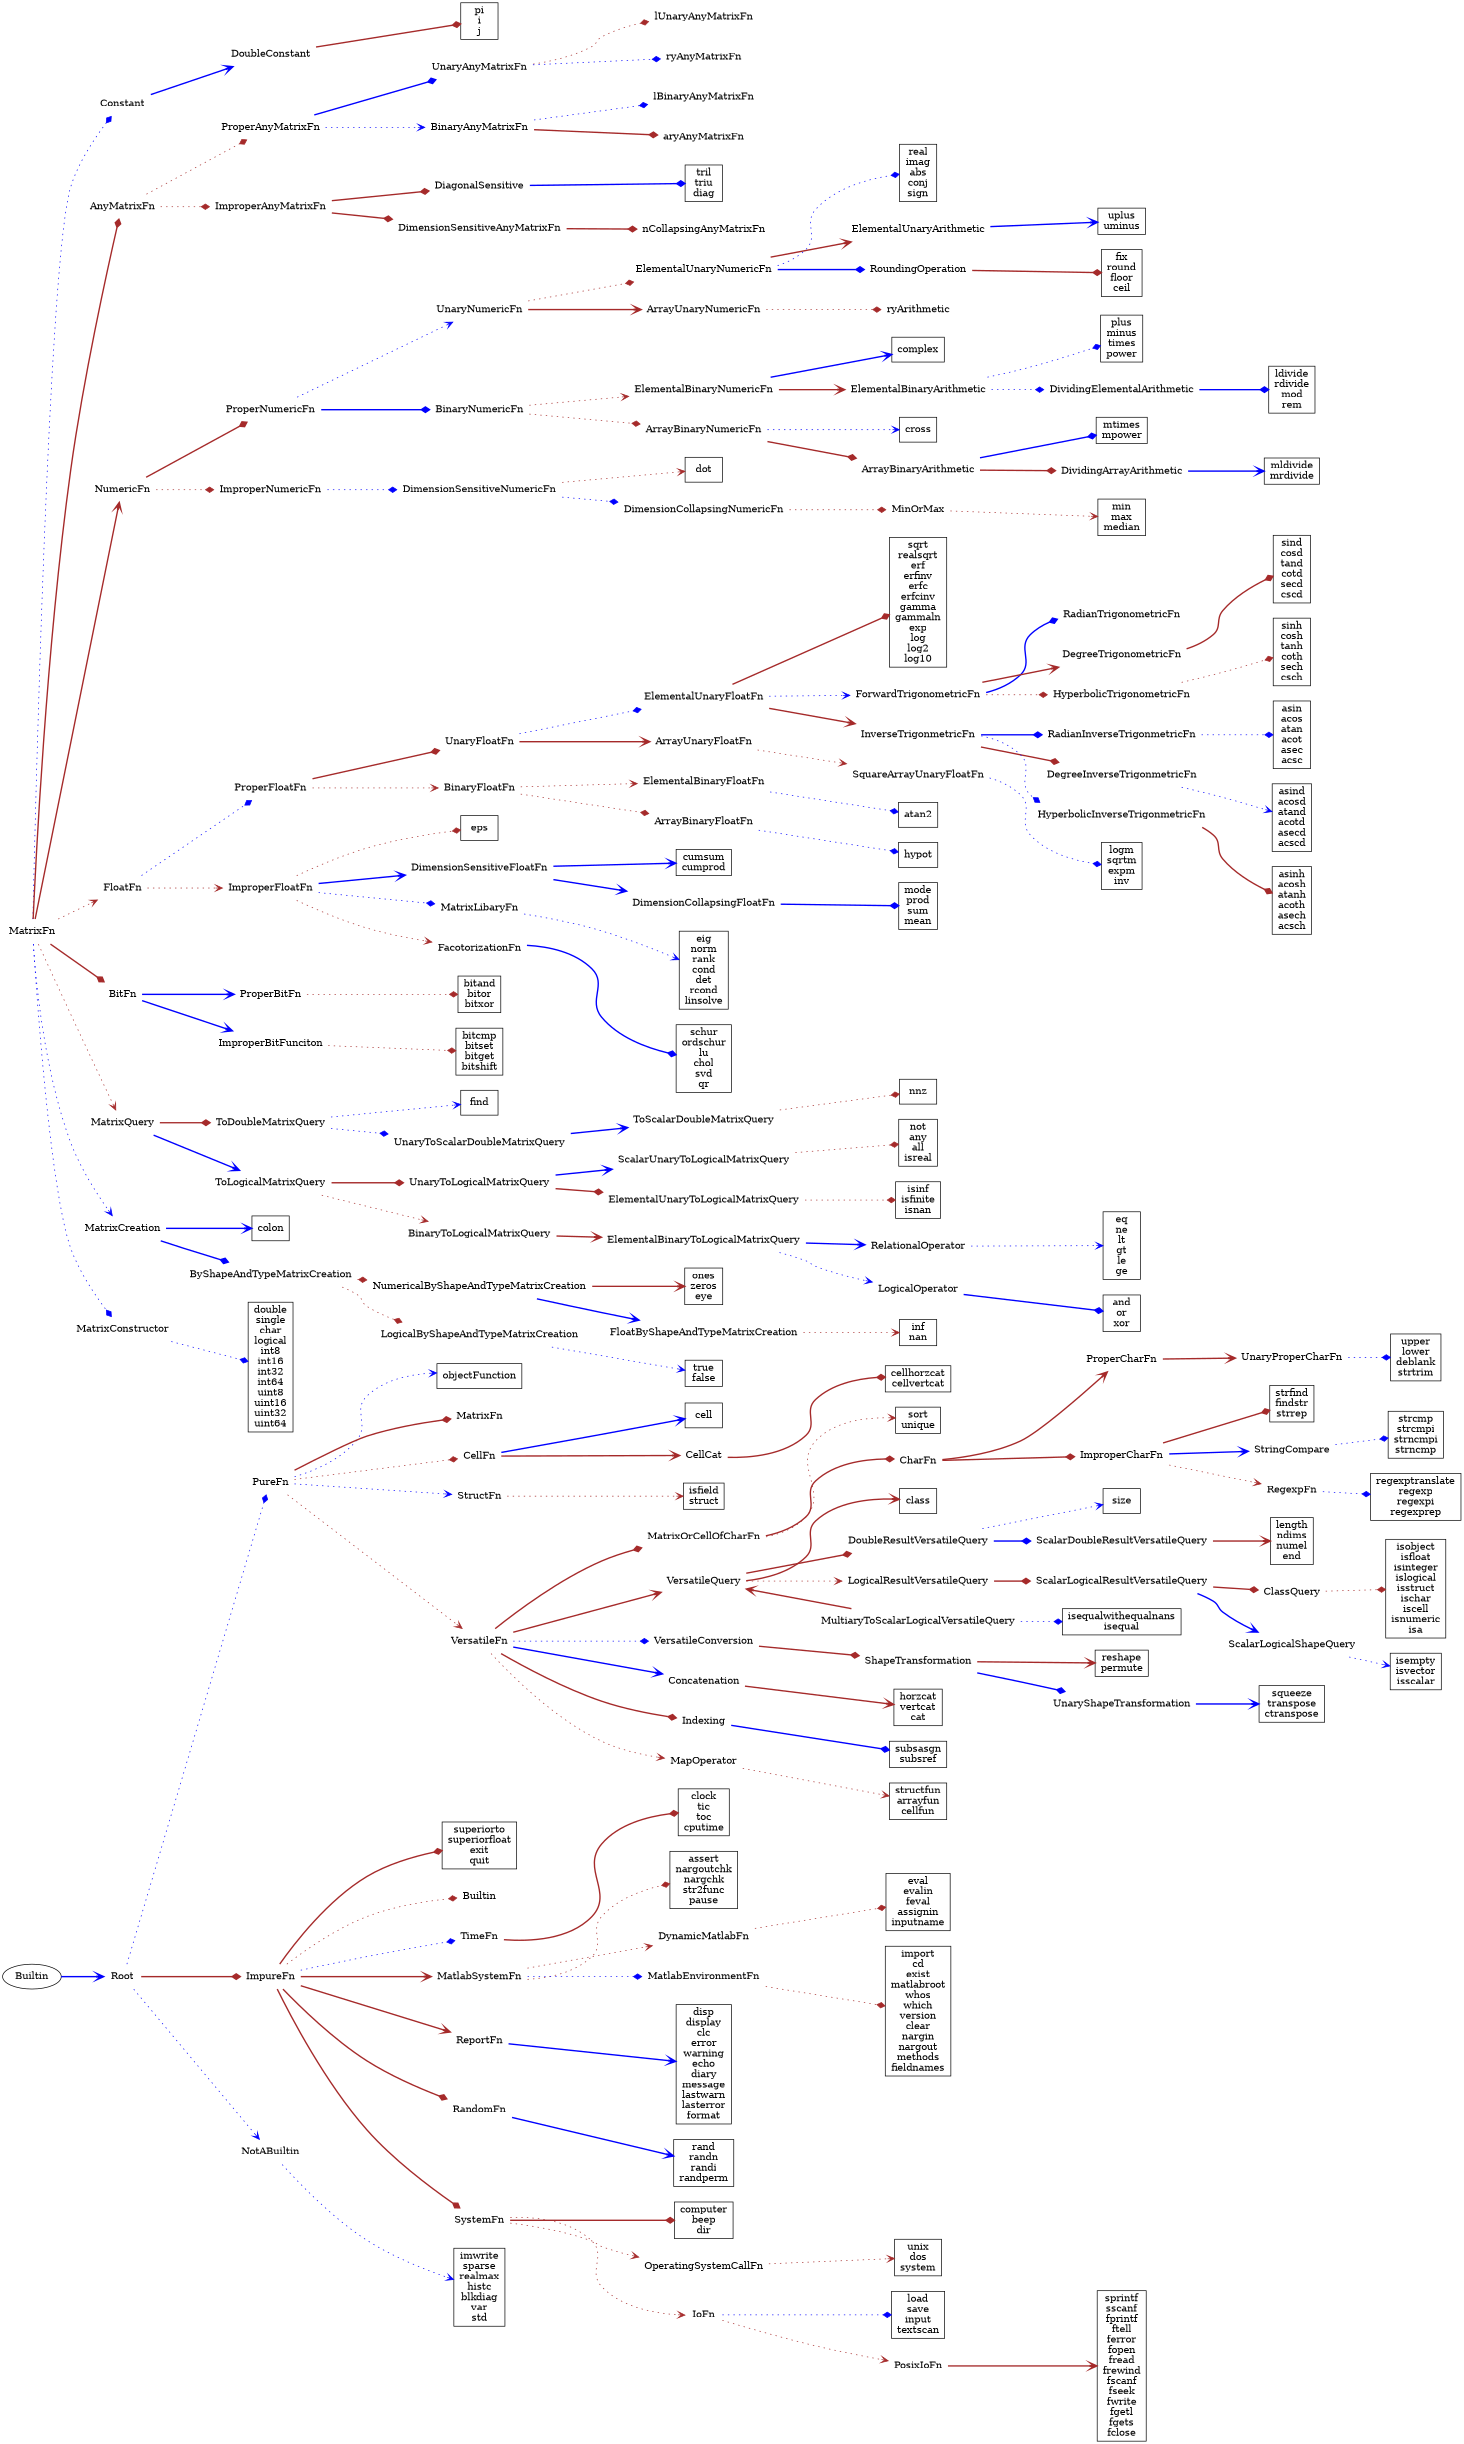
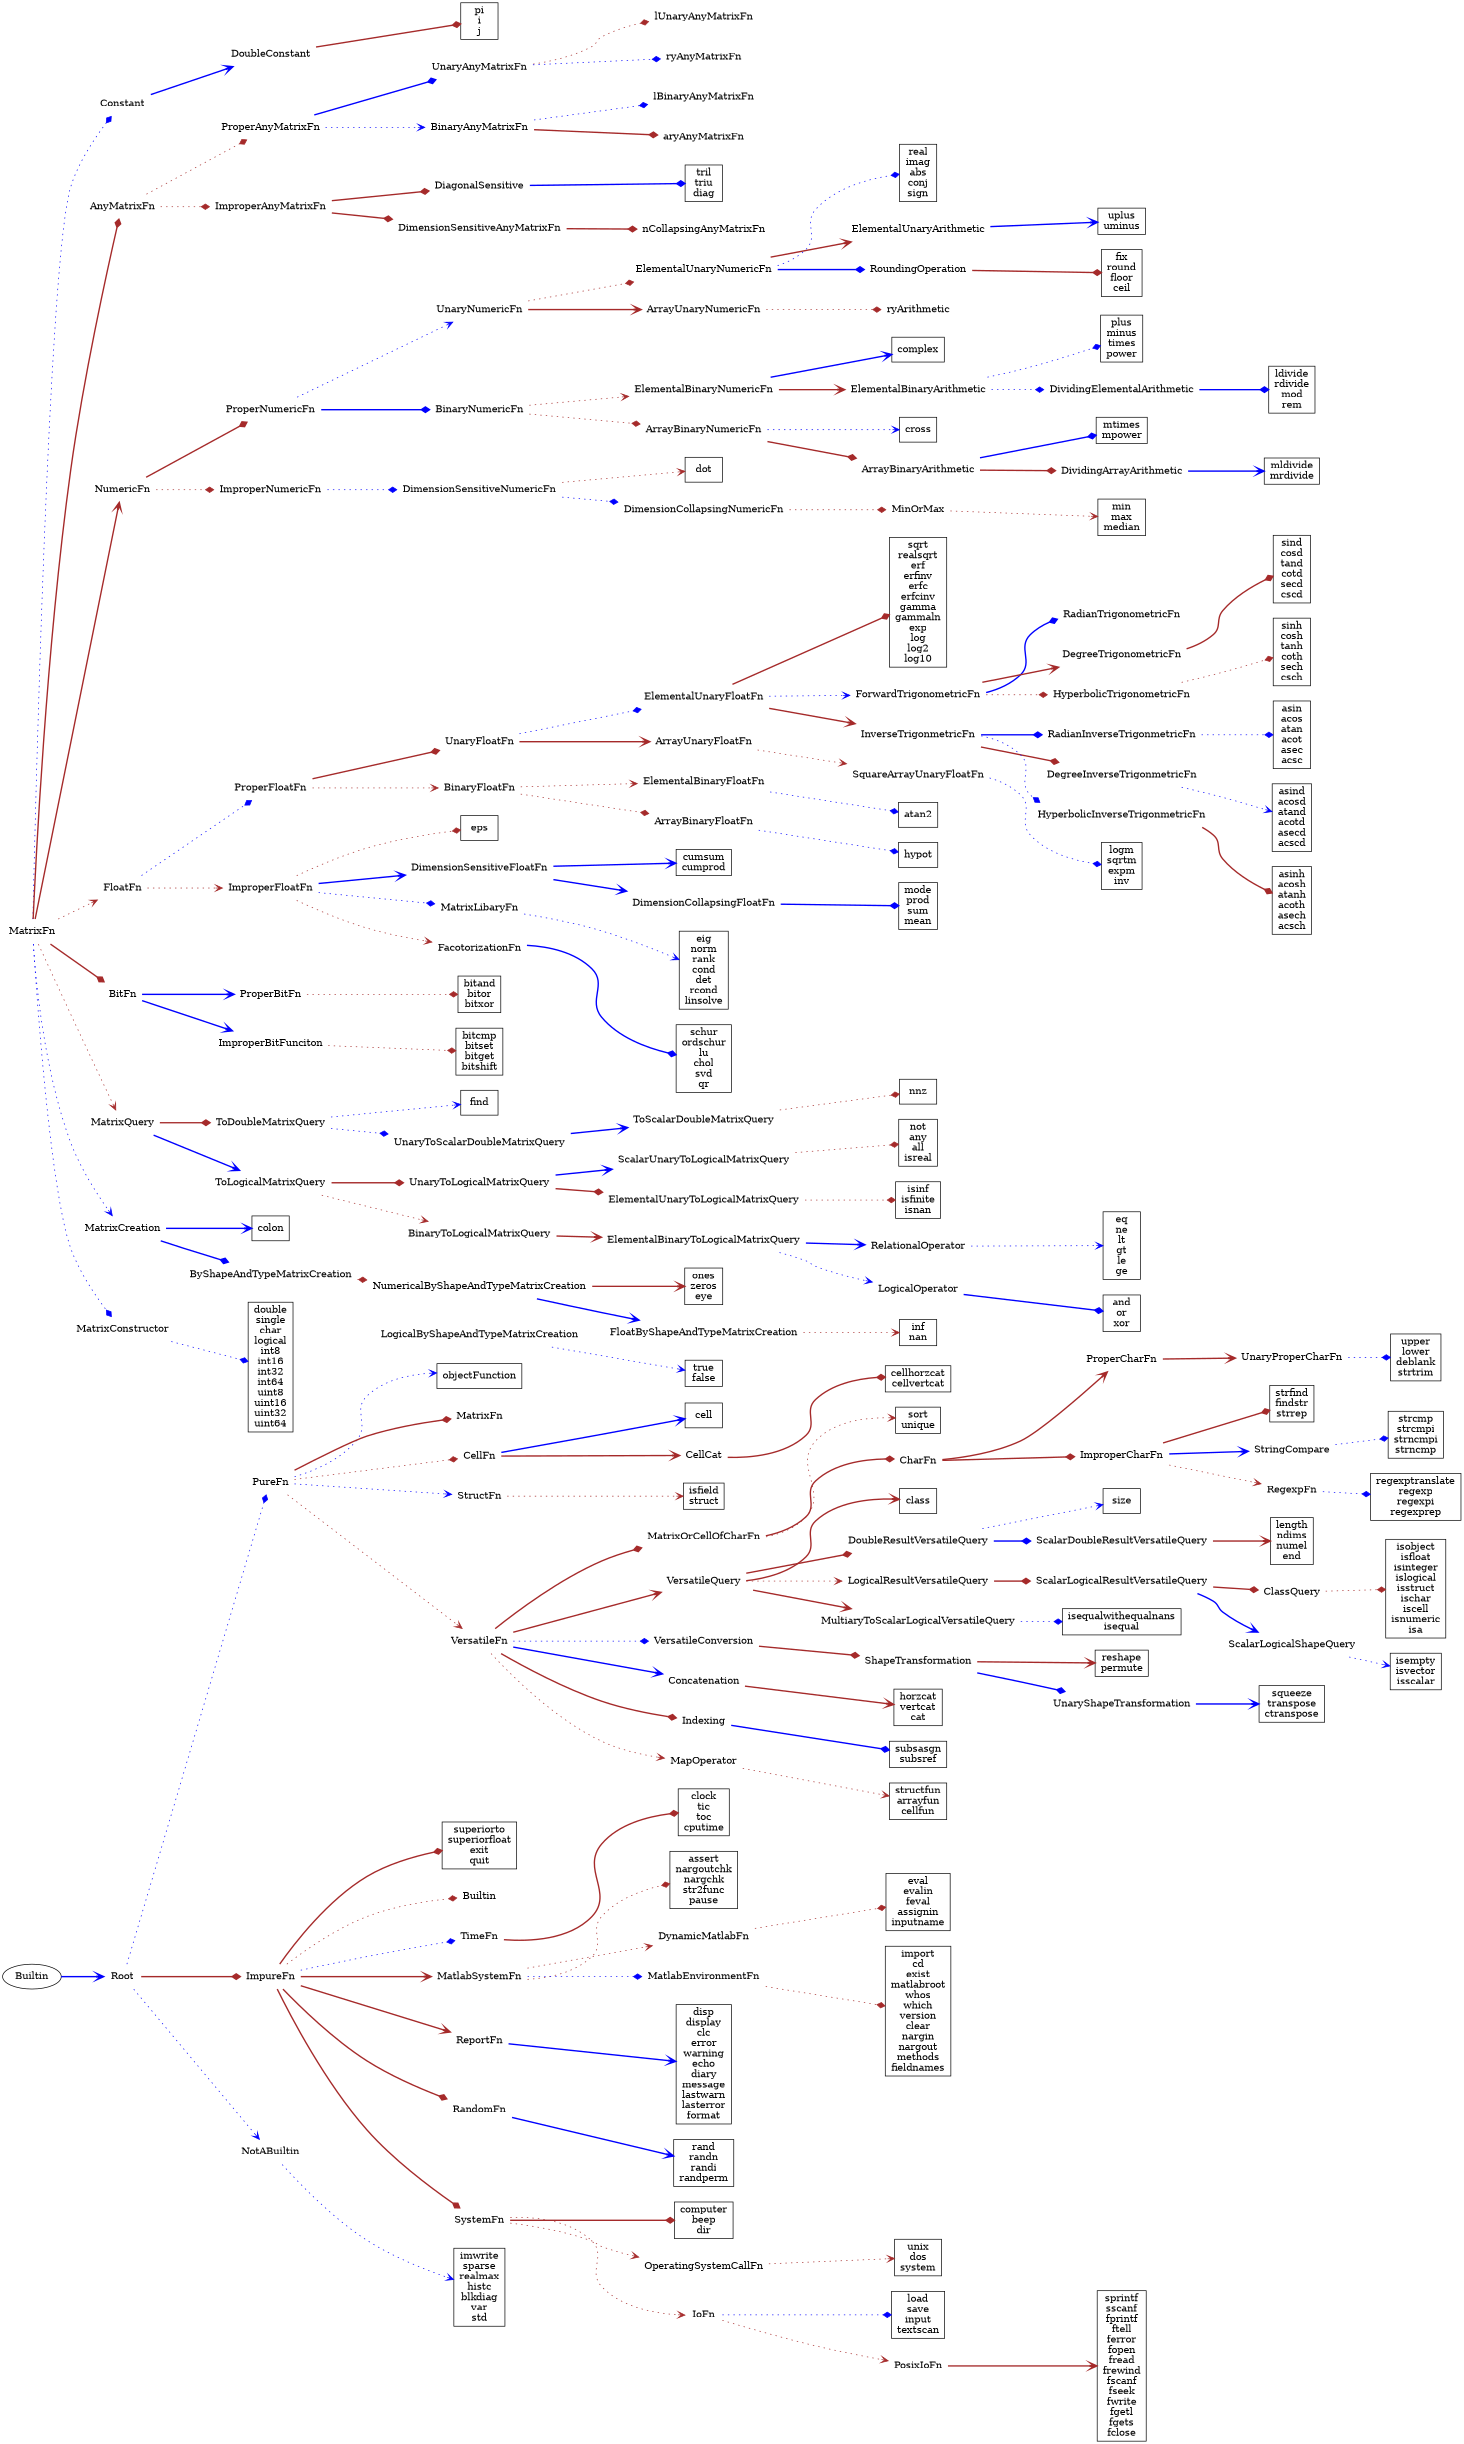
(366, 1306) -> none
(802, 1600) -> (799, 1599)
